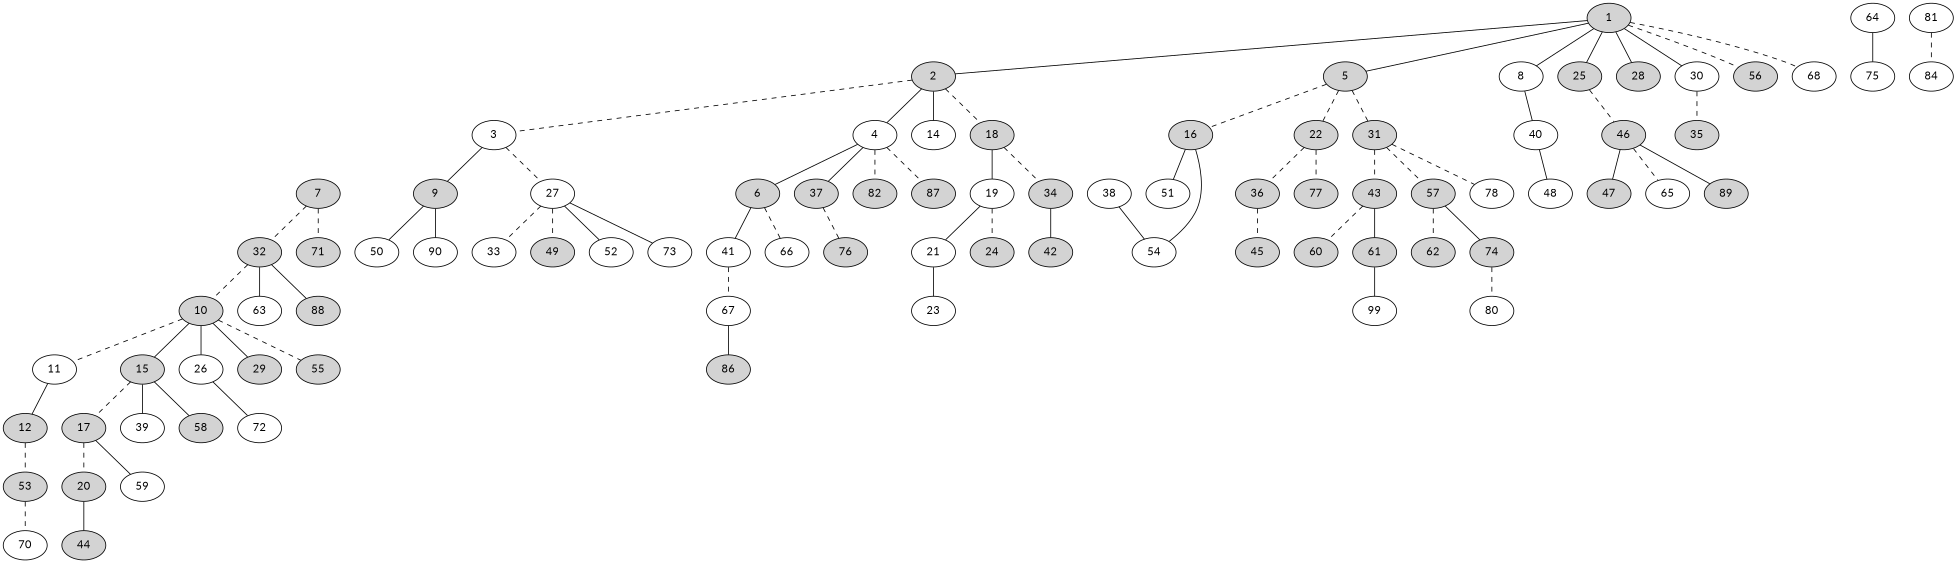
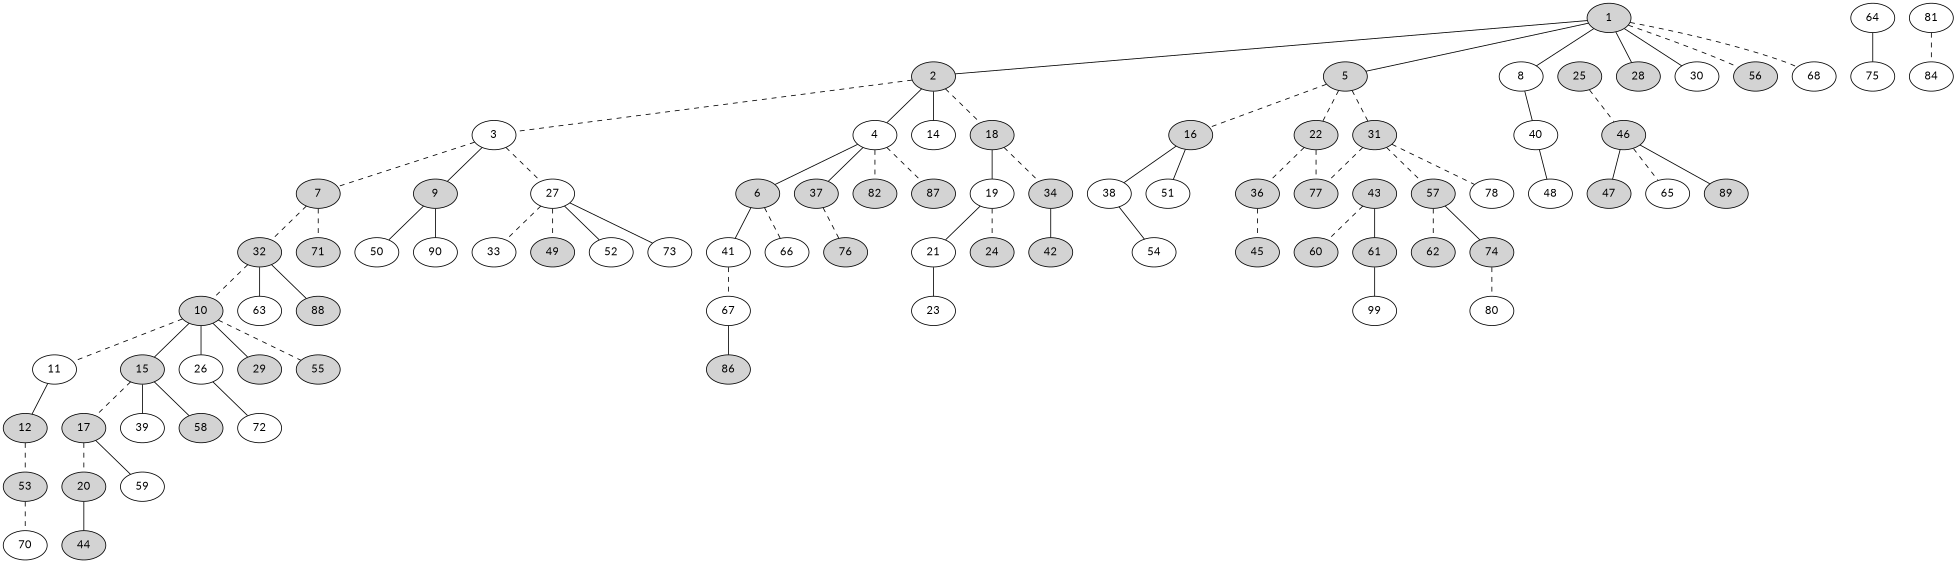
(1594, 47) -> none
(1697, 135) -> none
none -> (406, 164)
(1375, 164) -> (1345, 164)
(1200, 201) -> (1150, 164)
